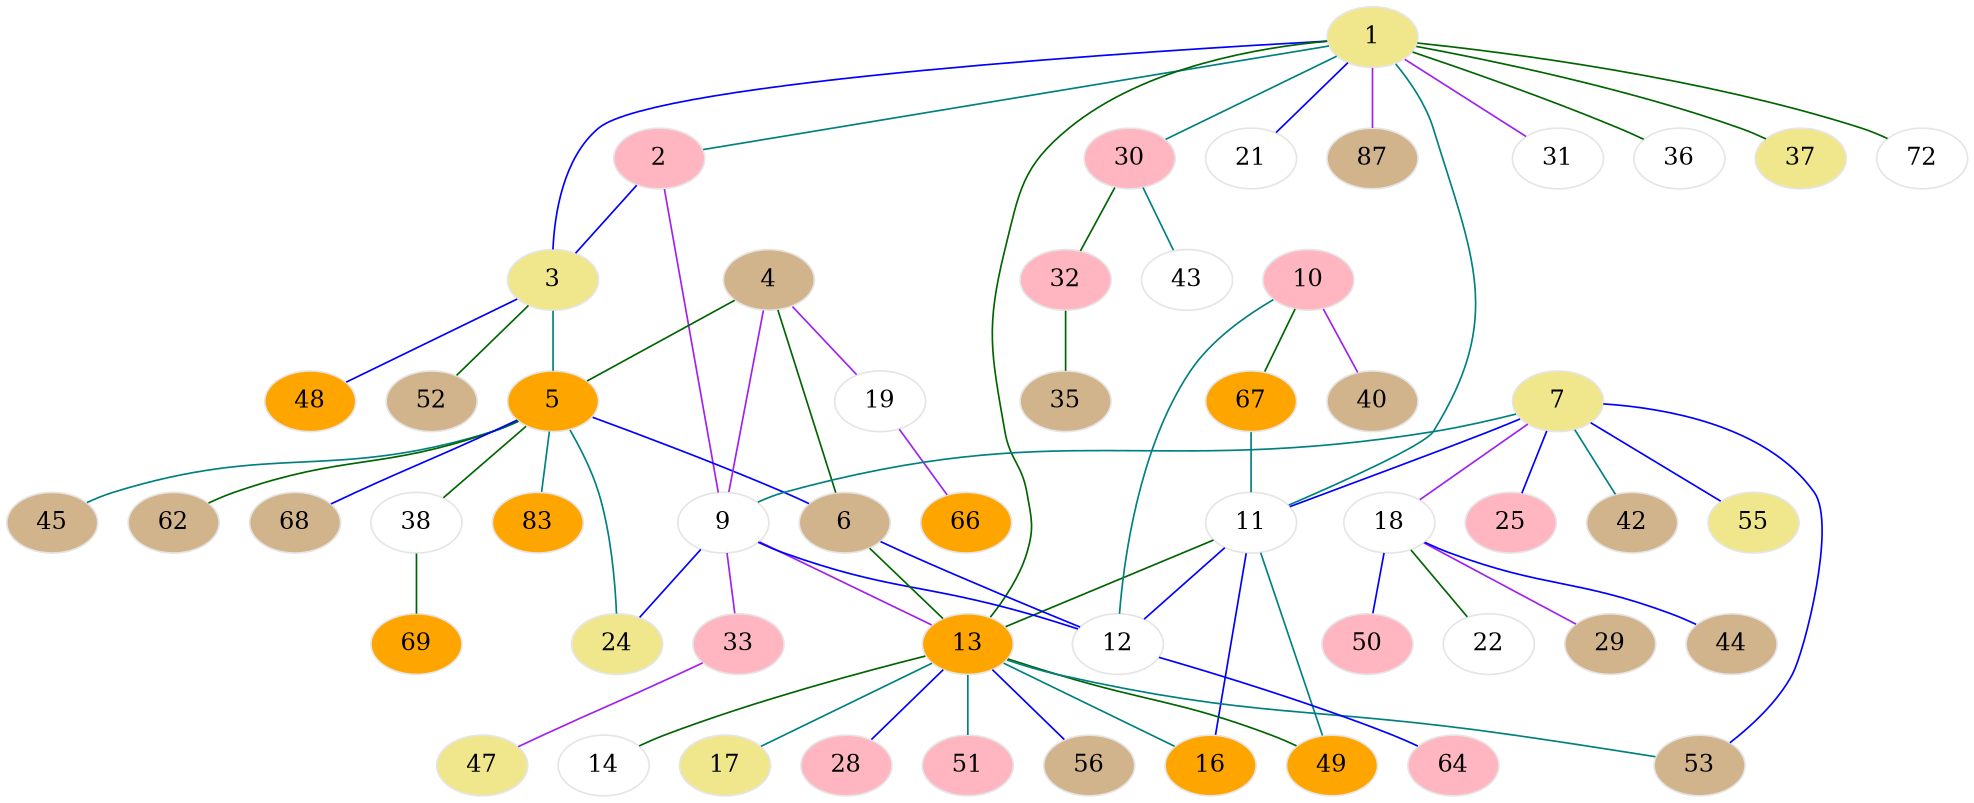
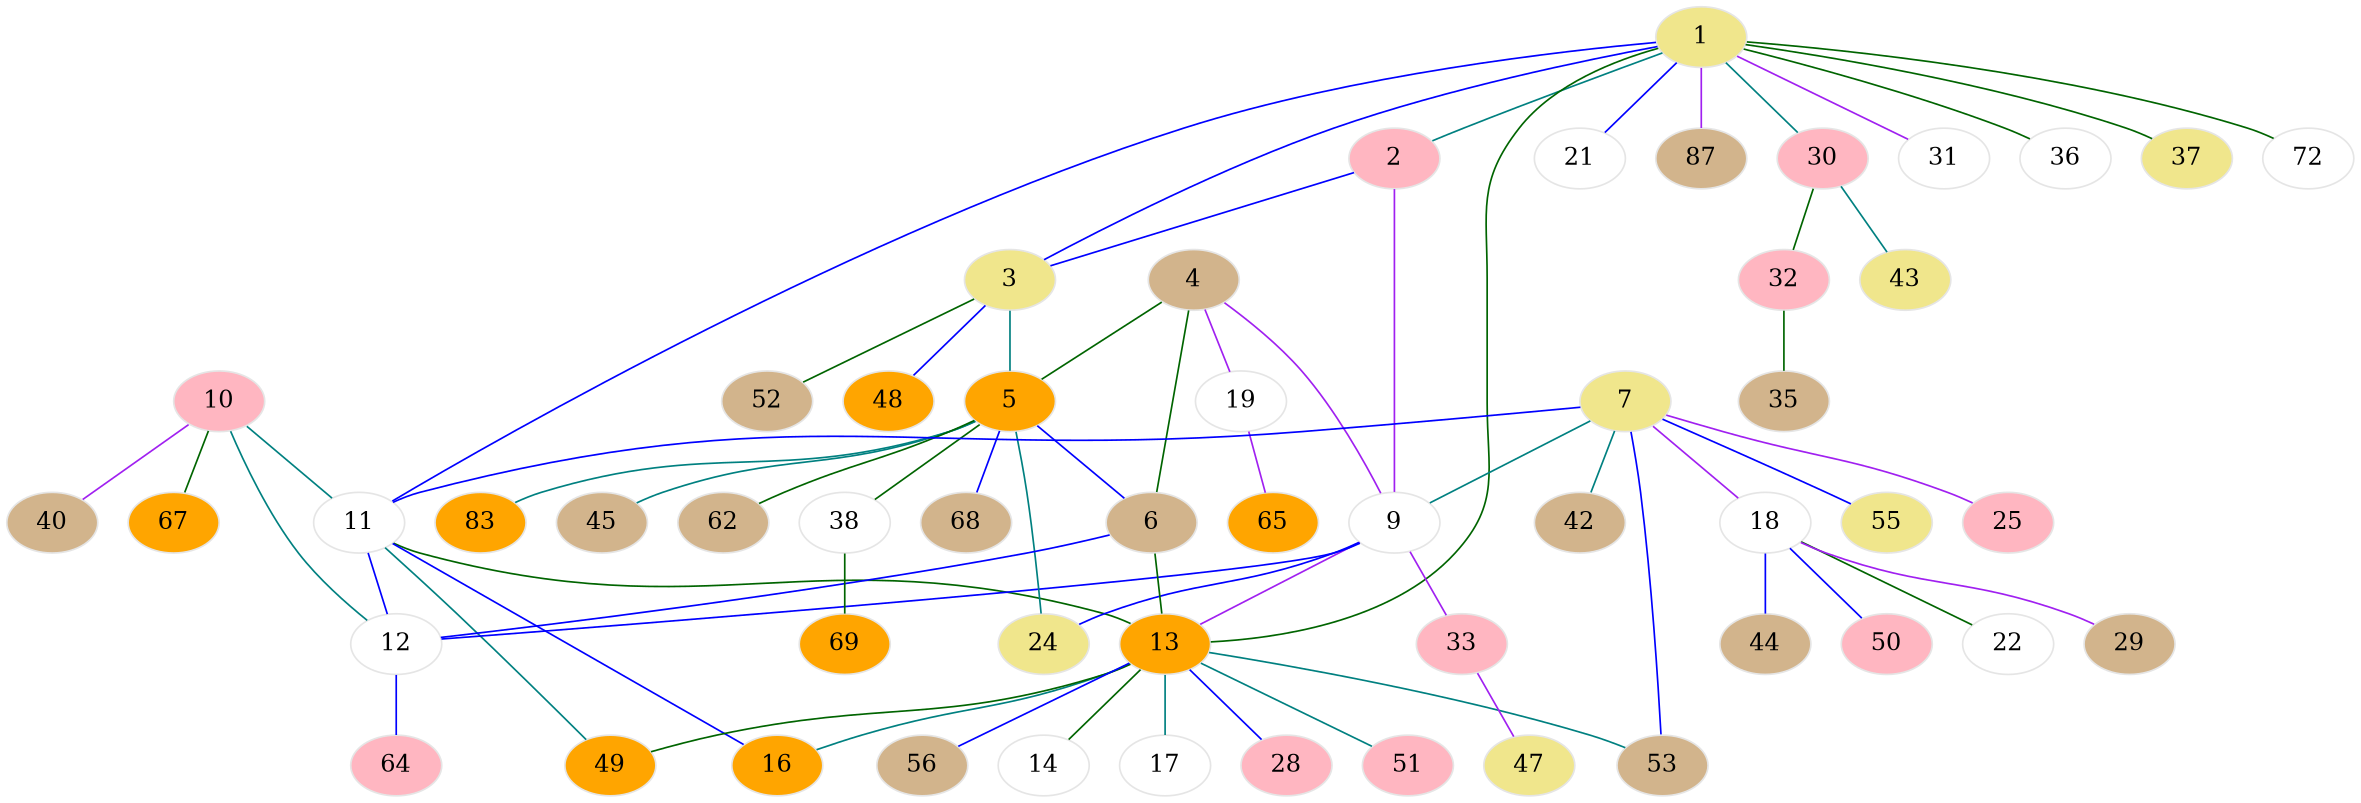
(1187, 280) -> (1905, 280)
(1474, 325) -> (998, 197)
(1251, 462) -> (289, 462)
(1534, 462) -> (1821, 456)
(966, 523) -> (1273, 523)
(725, 765) -> (1165, 765)
